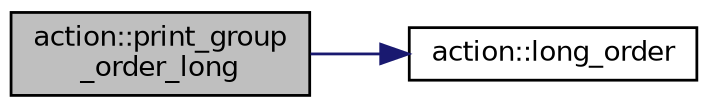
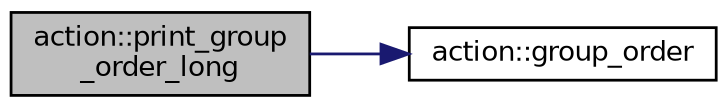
(553, 54) -> (563, 54)
